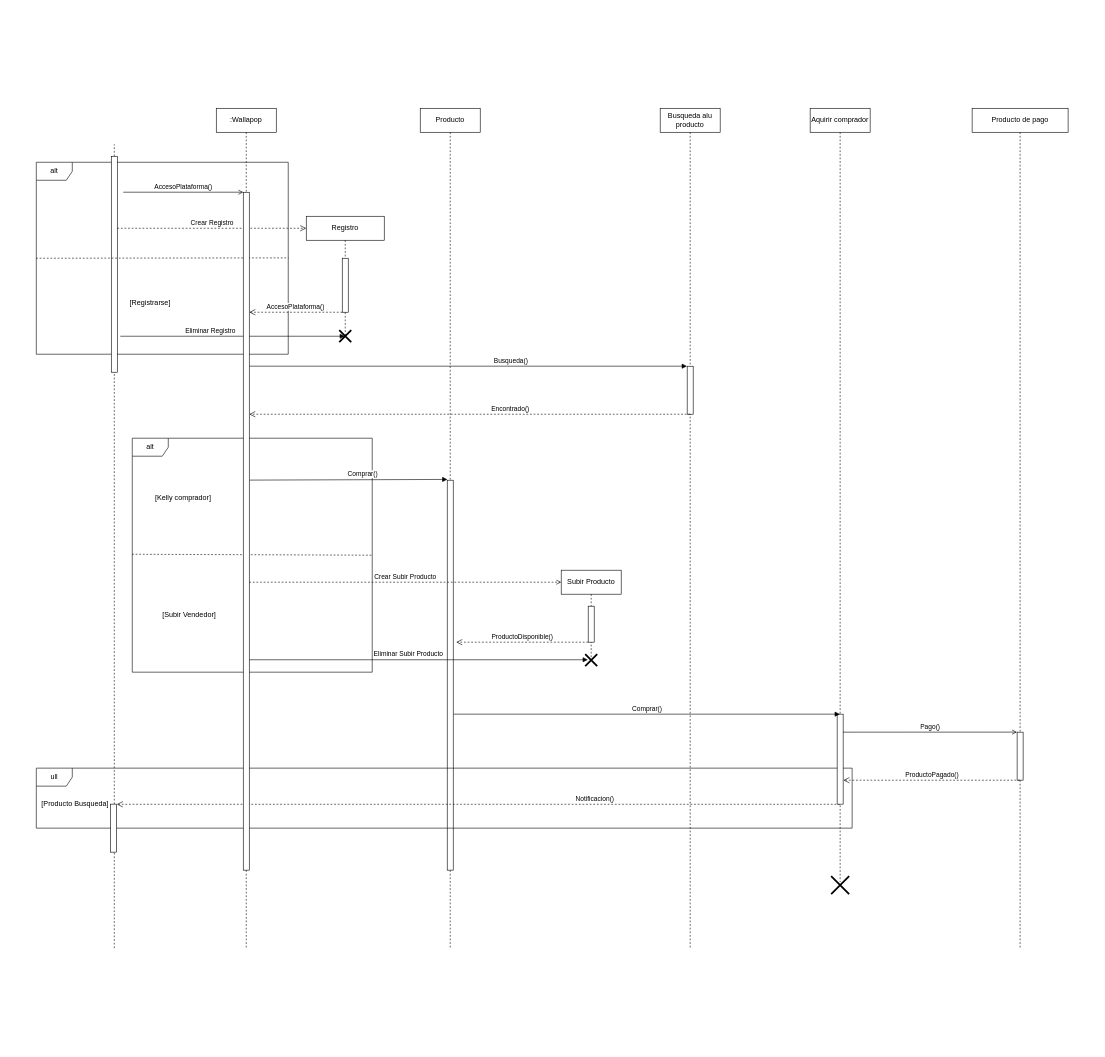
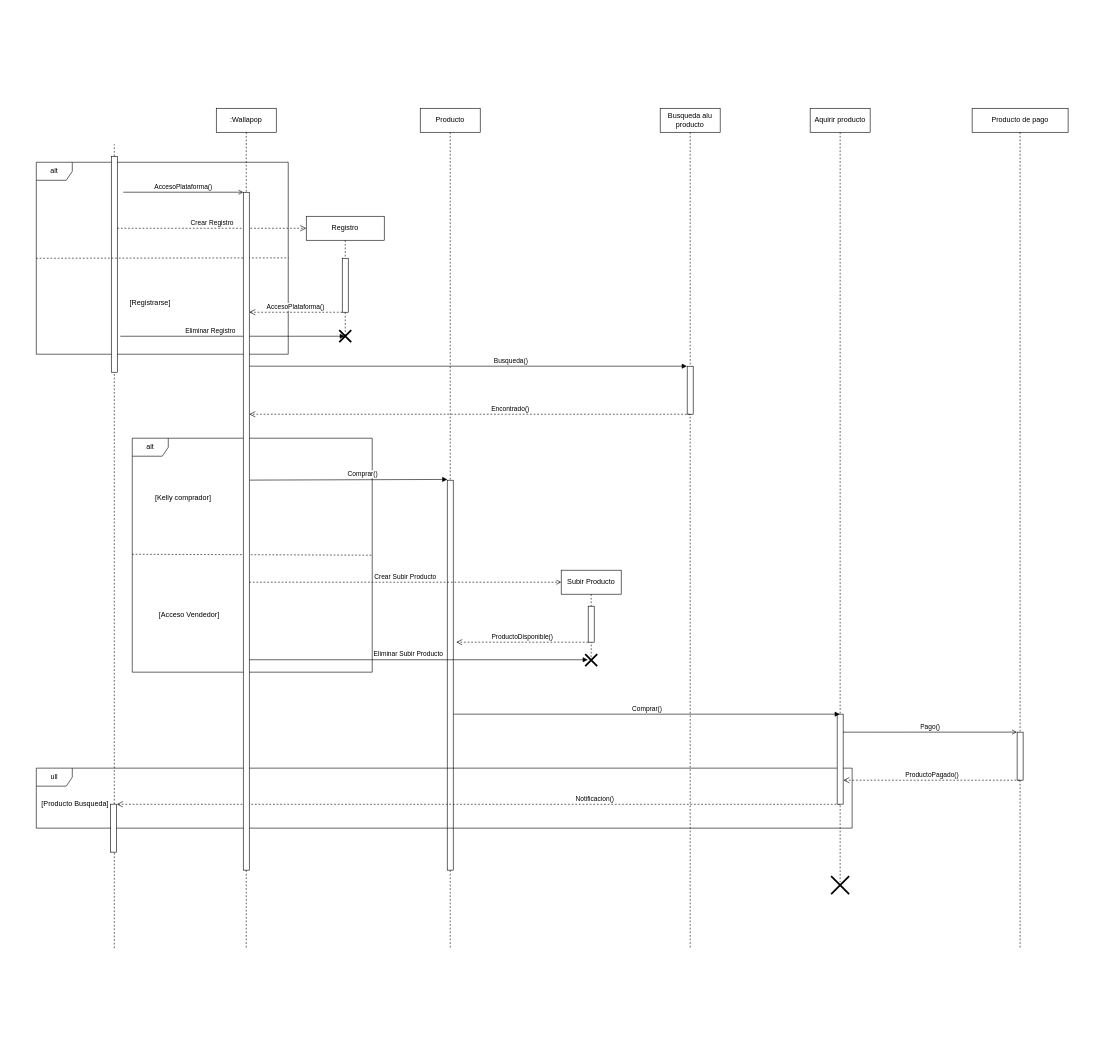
(840, 120) -> (840, 120)
(189, 615) -> (189, 615)
